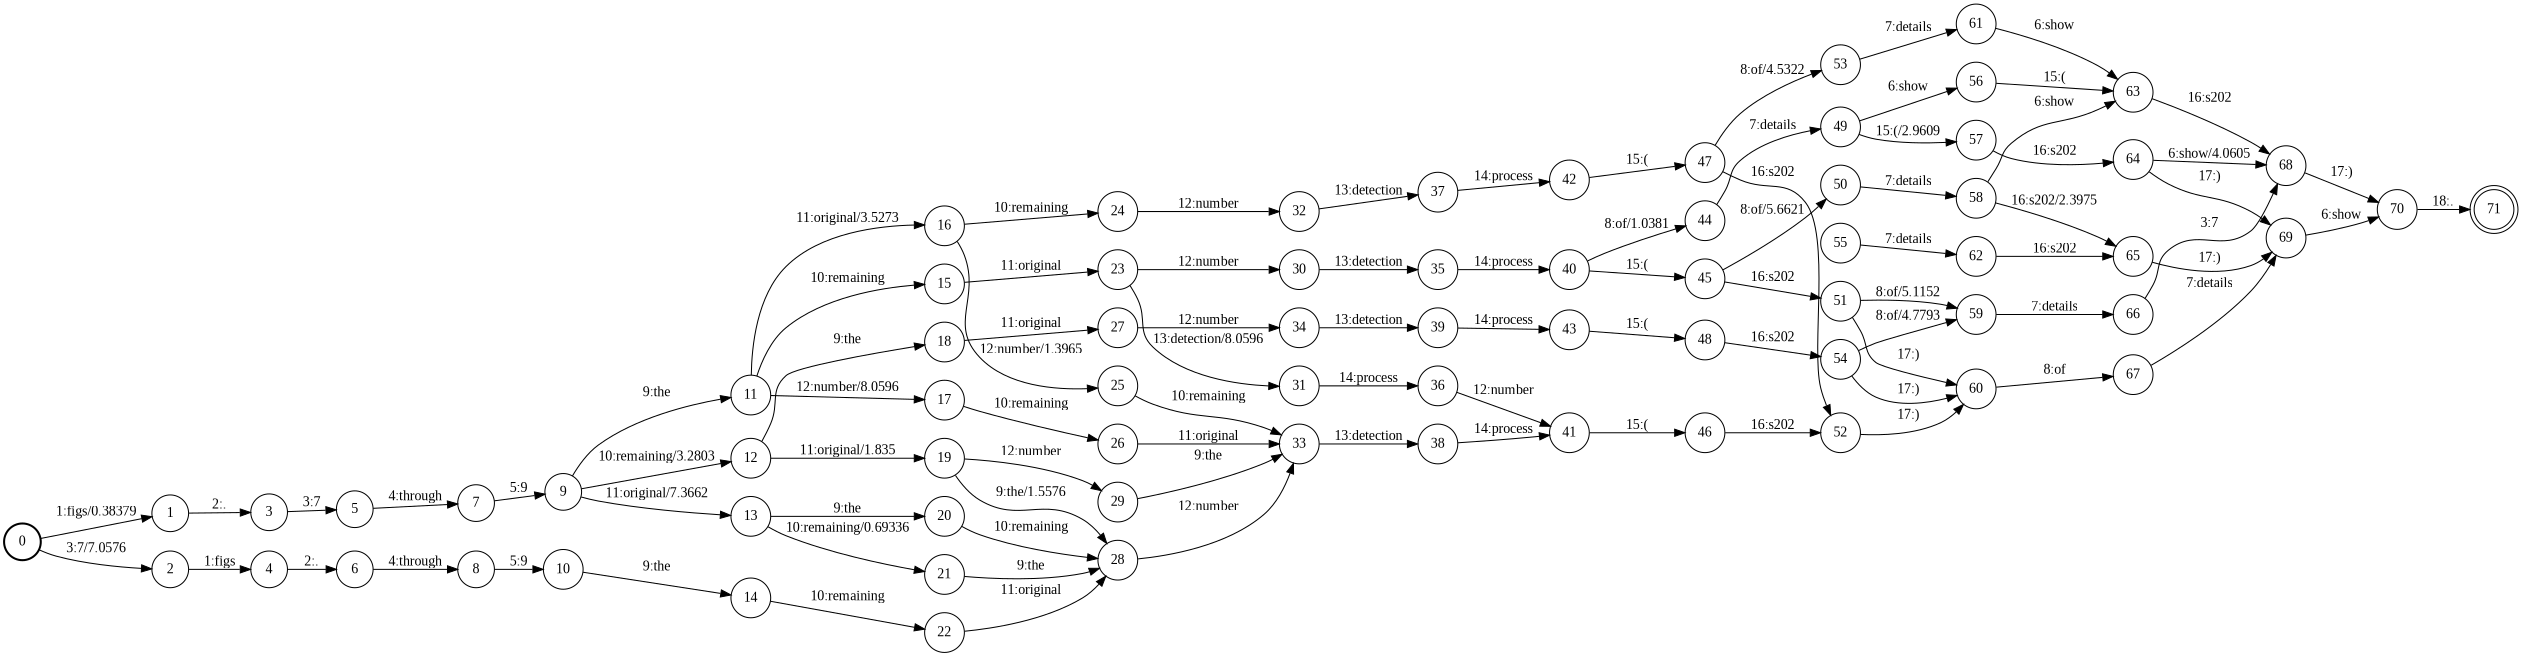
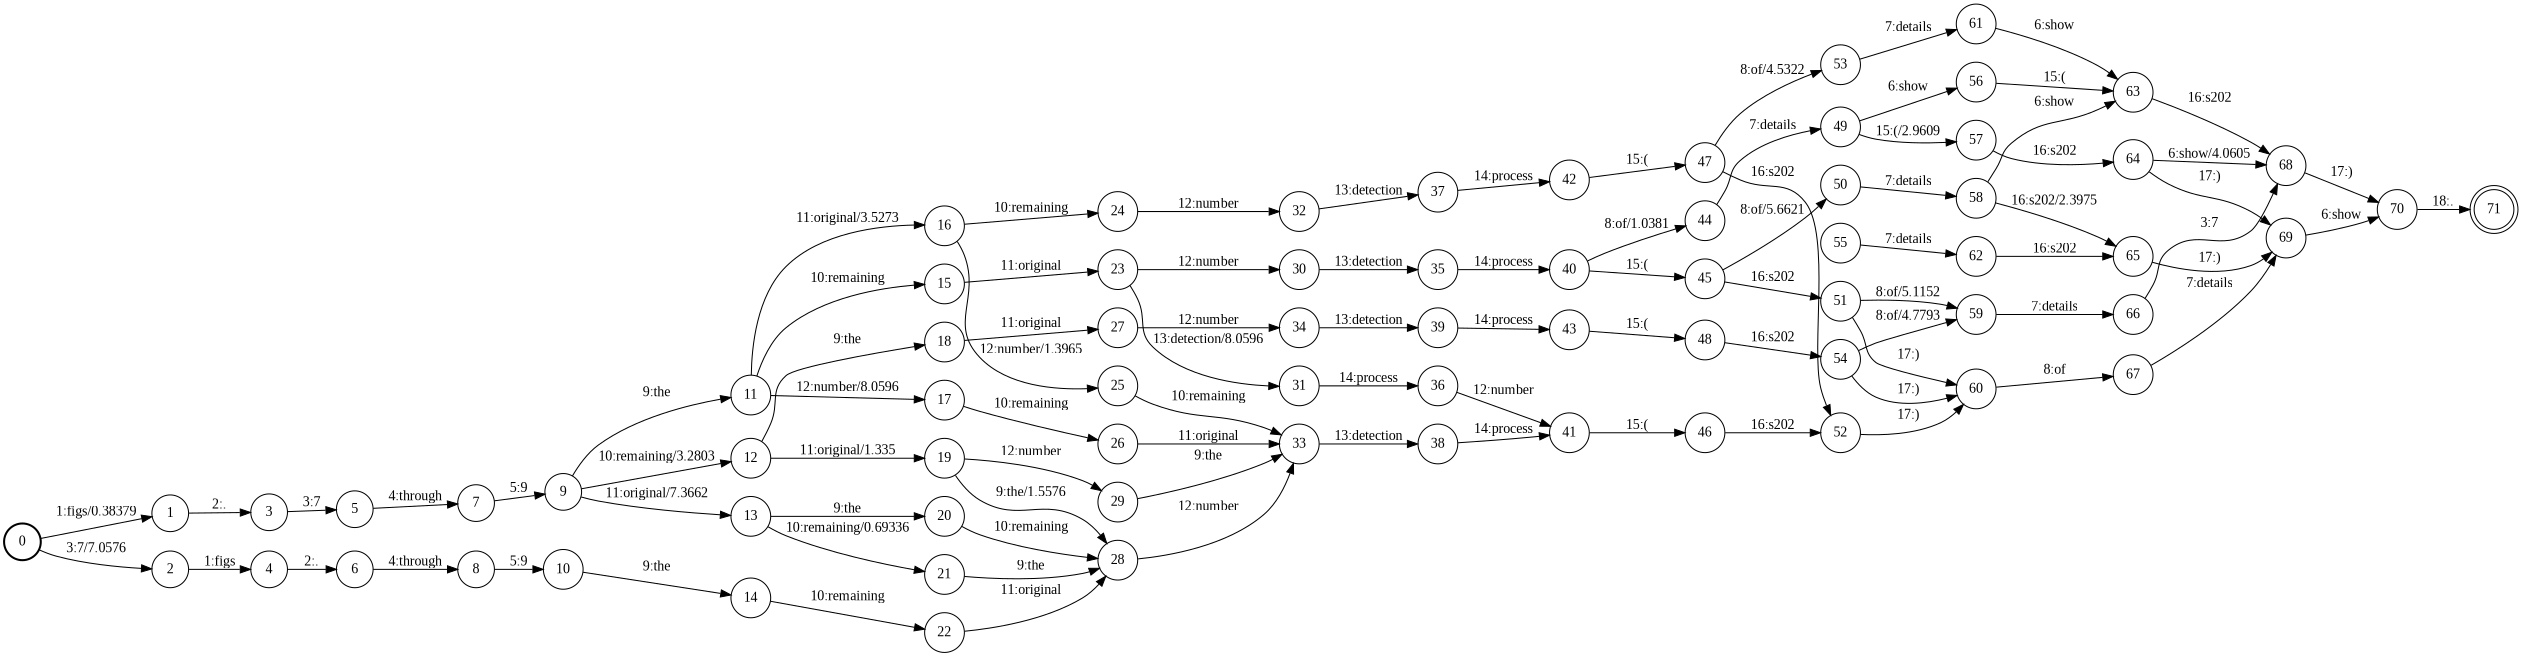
(848, 451) -> (848, 451)
